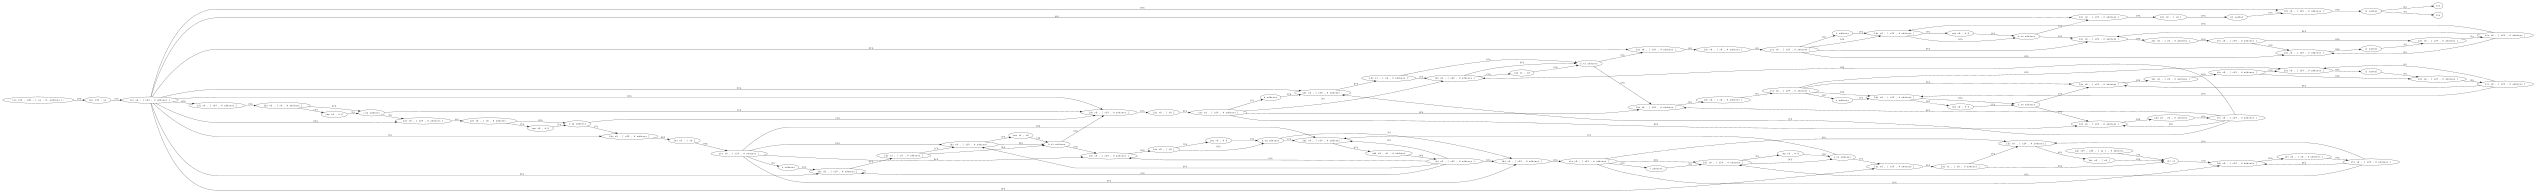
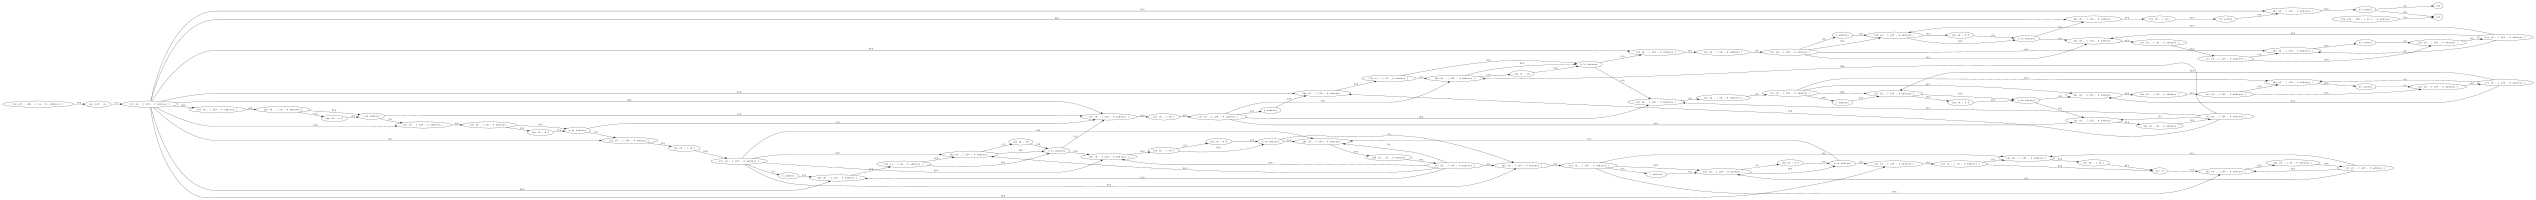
(2140, 157) -> (2416, 19)
